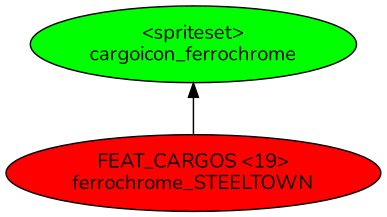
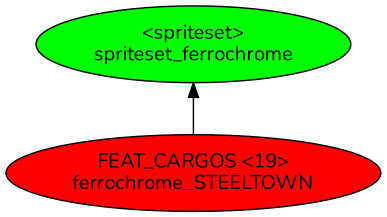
(193, 44) -> (193, 44)
